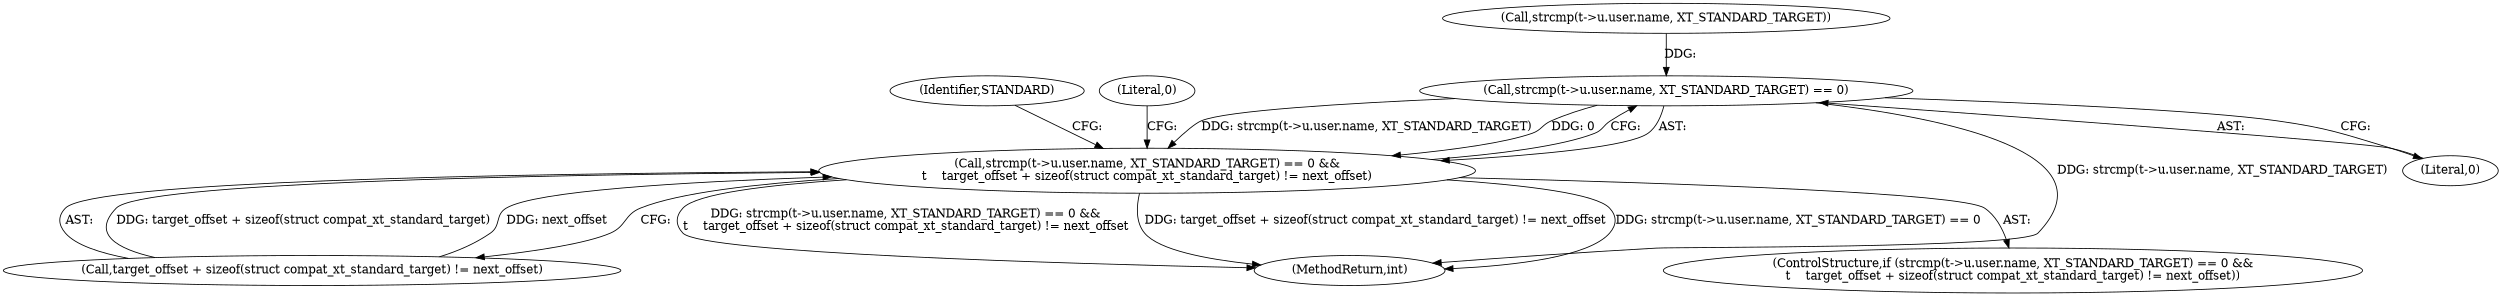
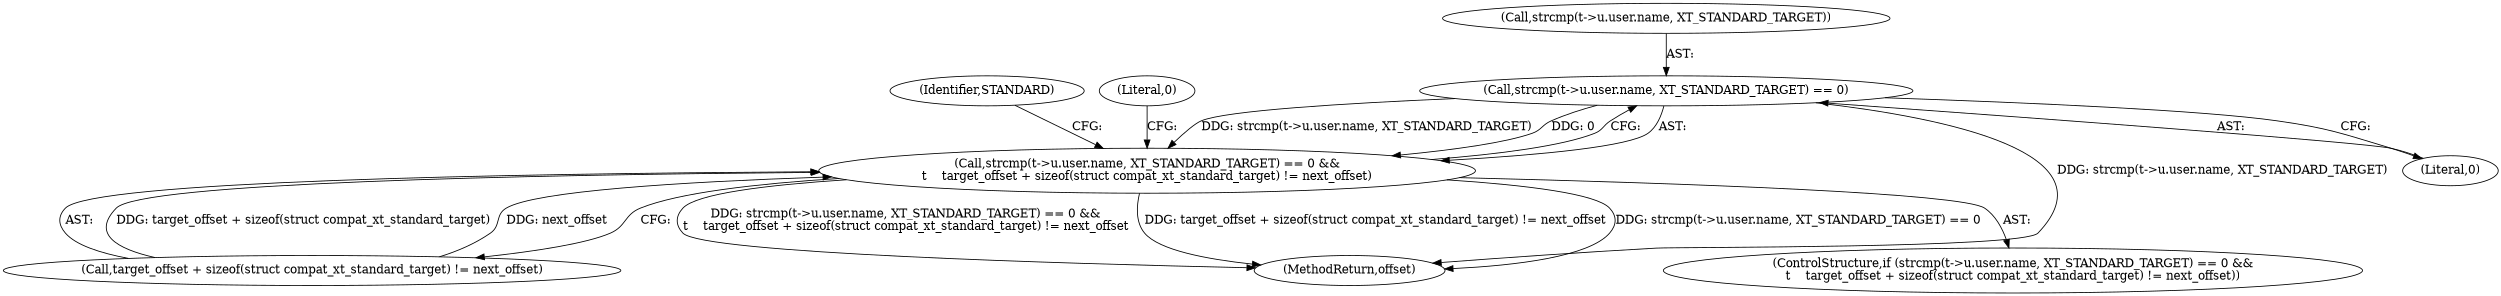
(1682, 55) -> (1682, 55)
(1350, 271) -> (1350, 271)
